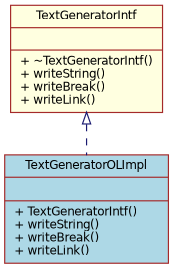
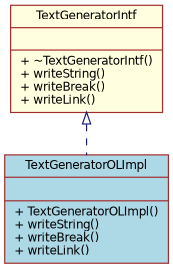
(76, 212) -> (87, 212)
